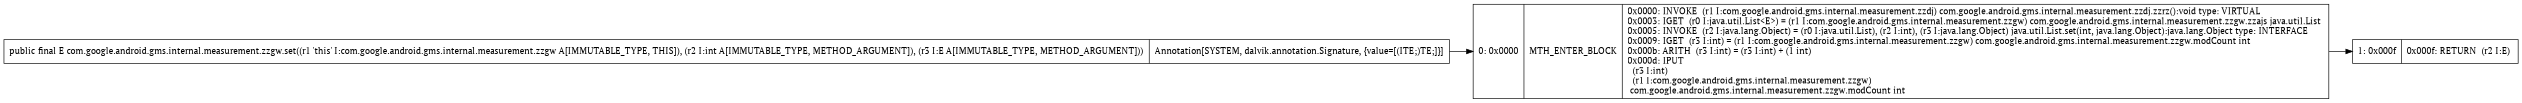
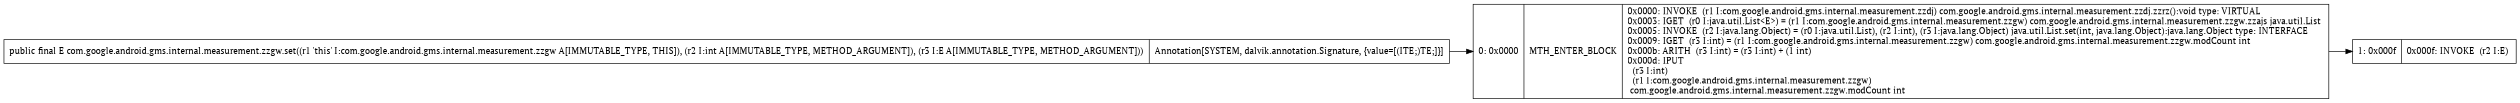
(2460, 51) -> (2459, 51)
